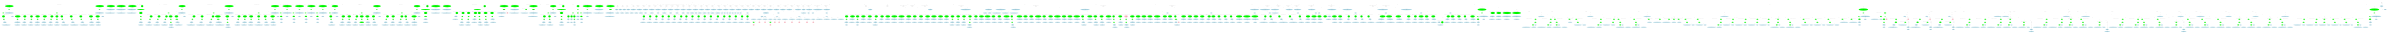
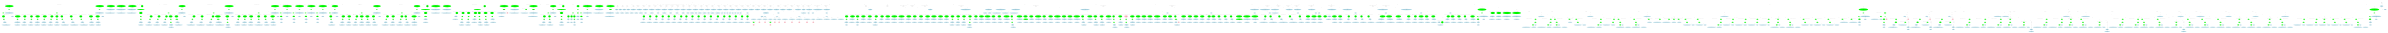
(1026, 19) -> (1026, 19)
(1239, 19) -> (1239, 19)
(362, 22) -> (362, 22)
